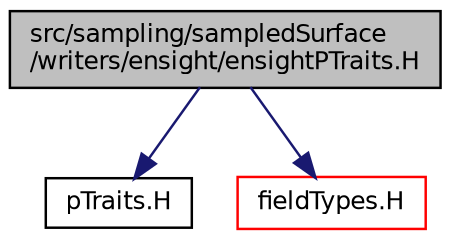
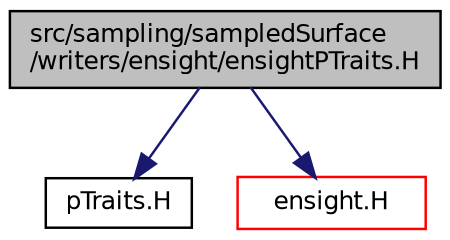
(332, 203) -> (332, 203)
